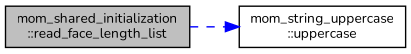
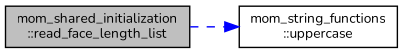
(322, 27) -> (318, 27)
